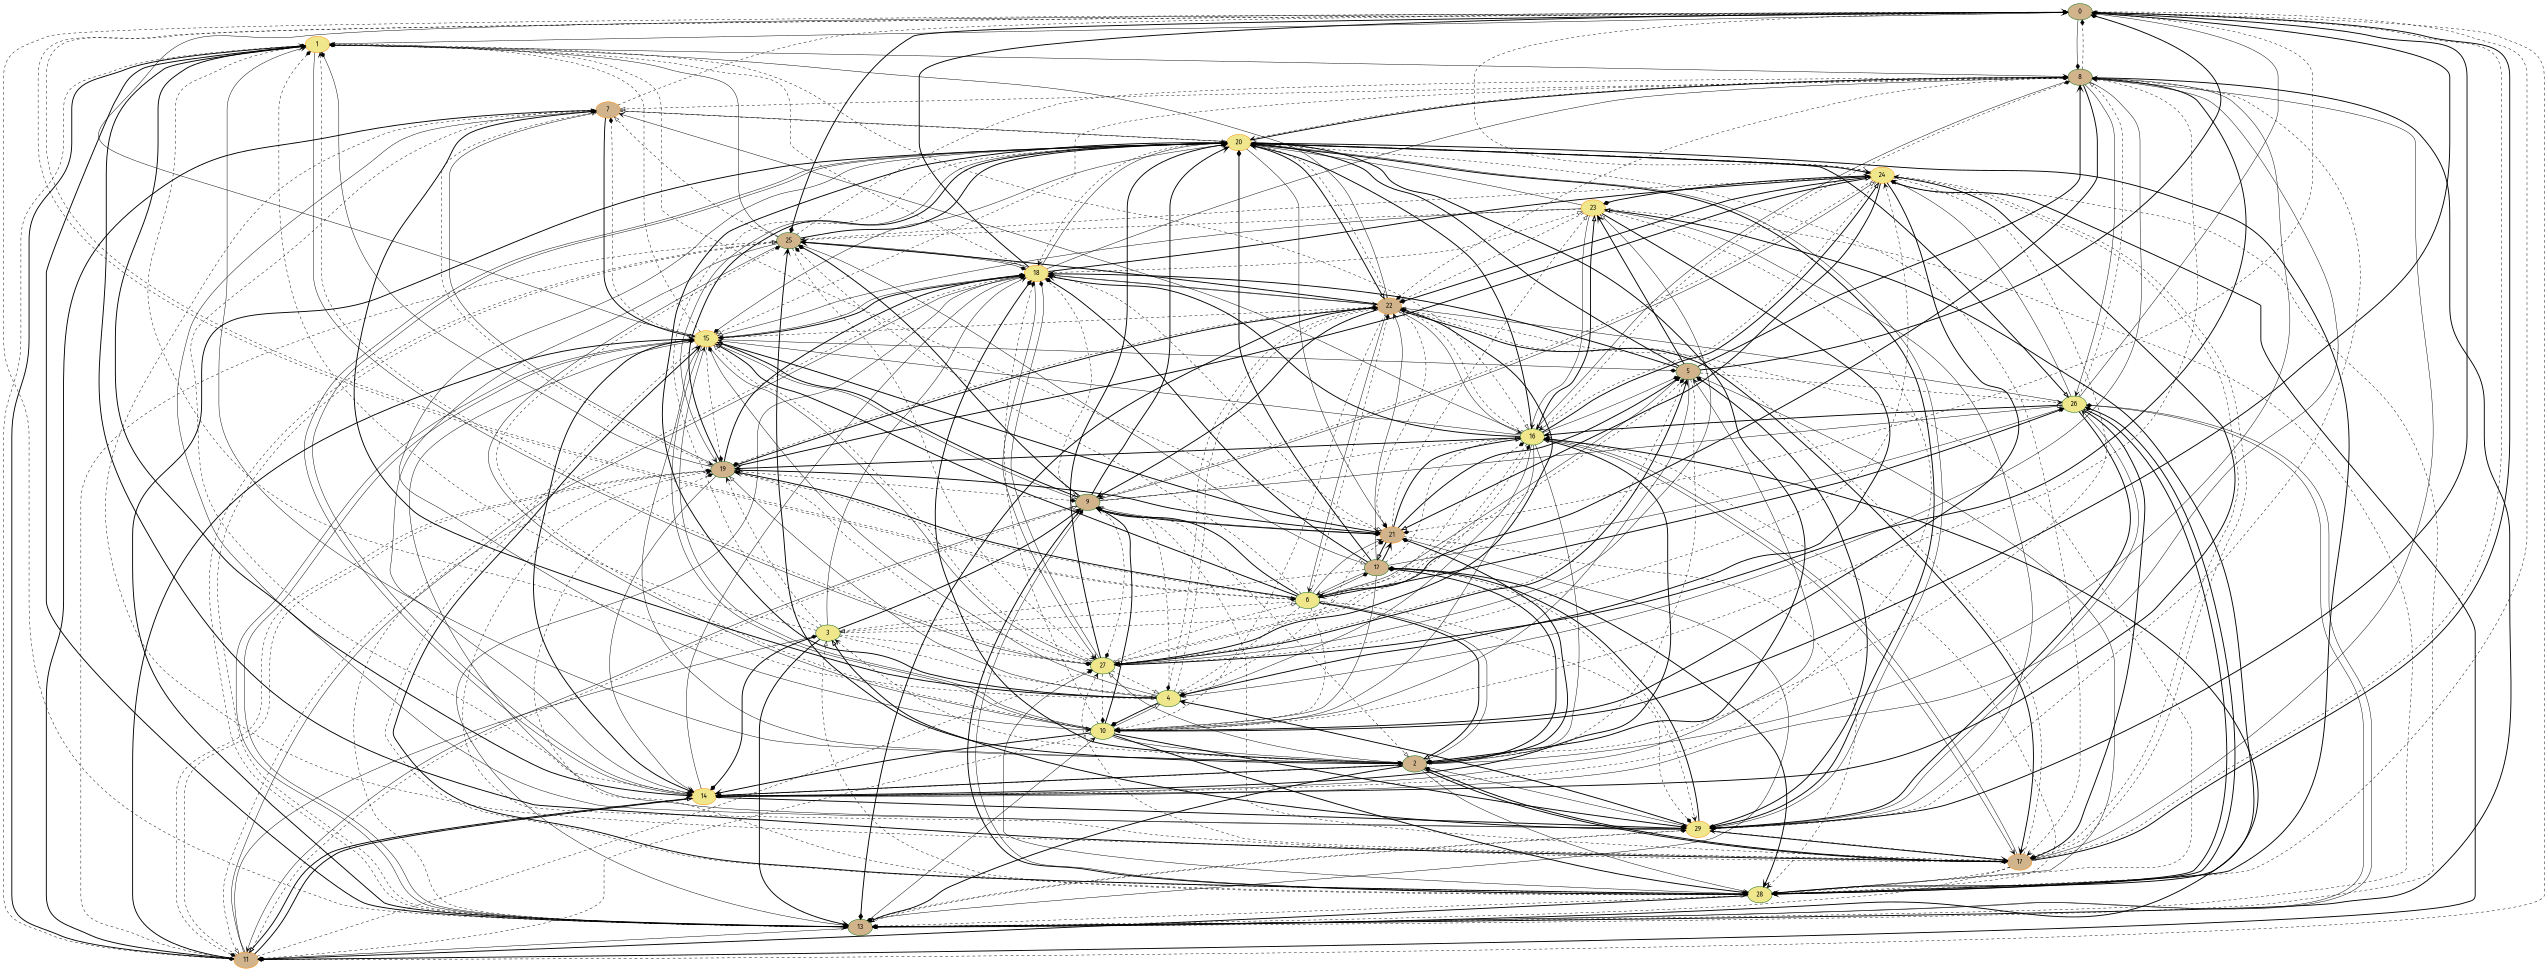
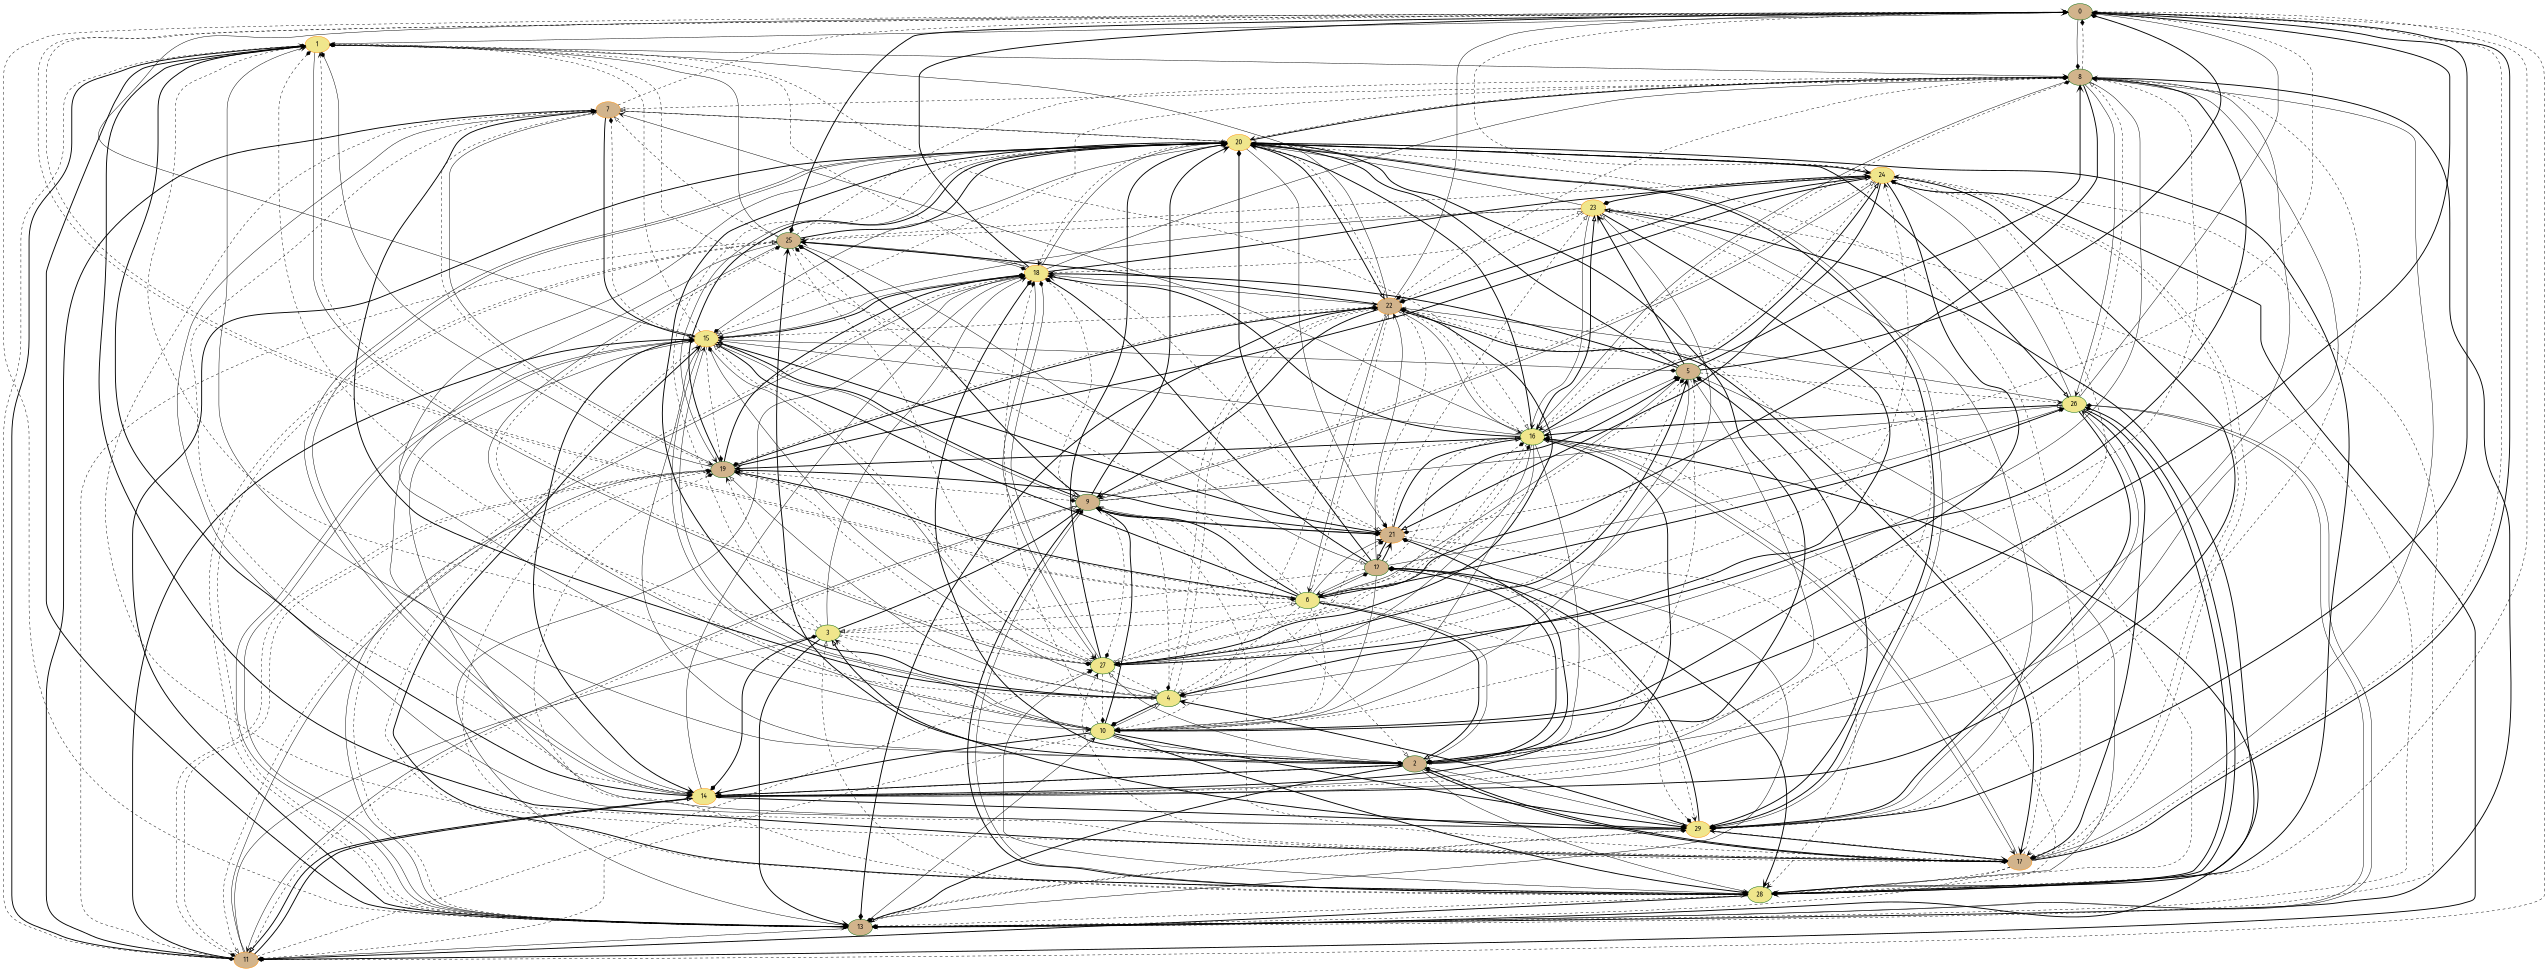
(1215, 290) -> (1610, 24)
(1352, 450) -> (1352, 450)
(614, 631) -> (358, 791)
